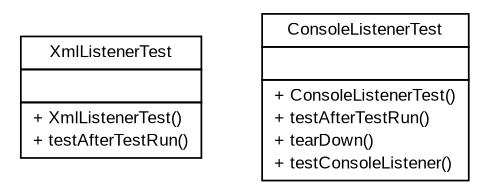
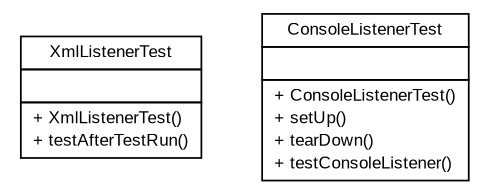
(352, 118) -> (311, 118)
